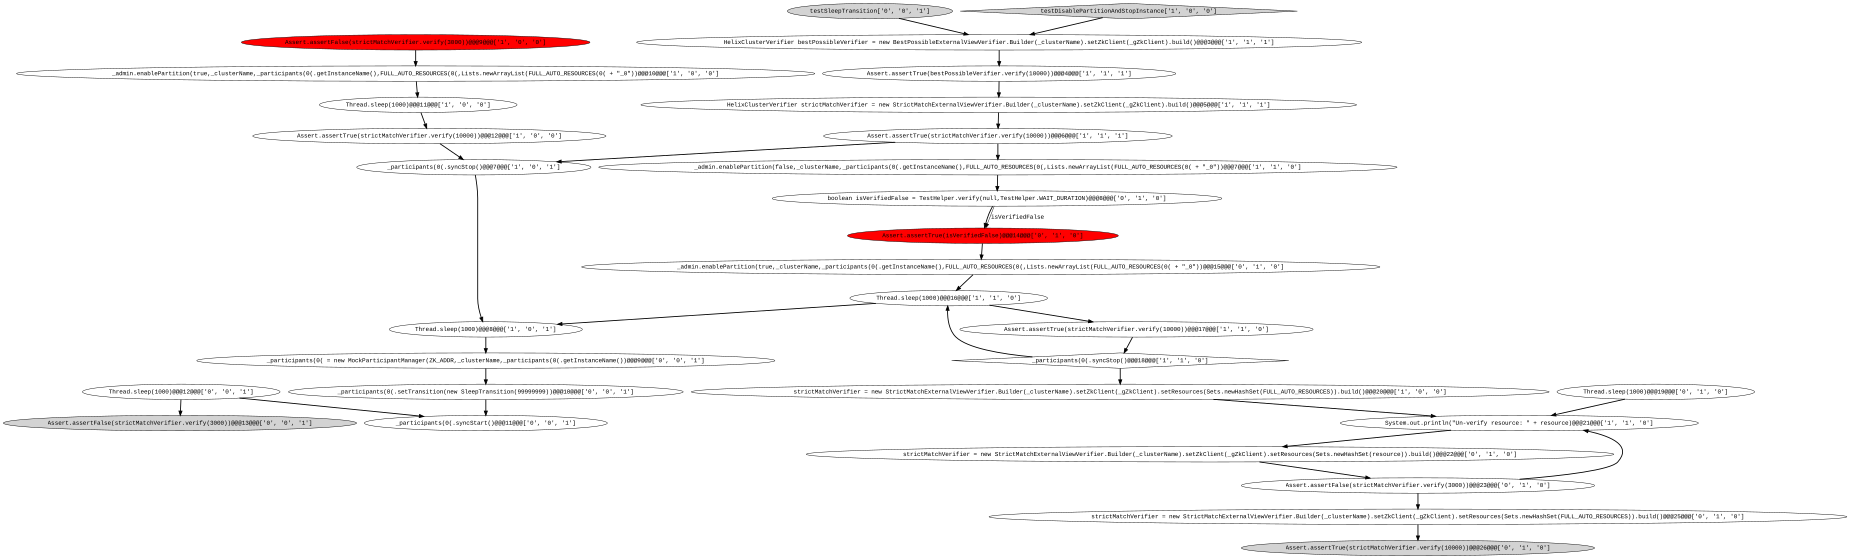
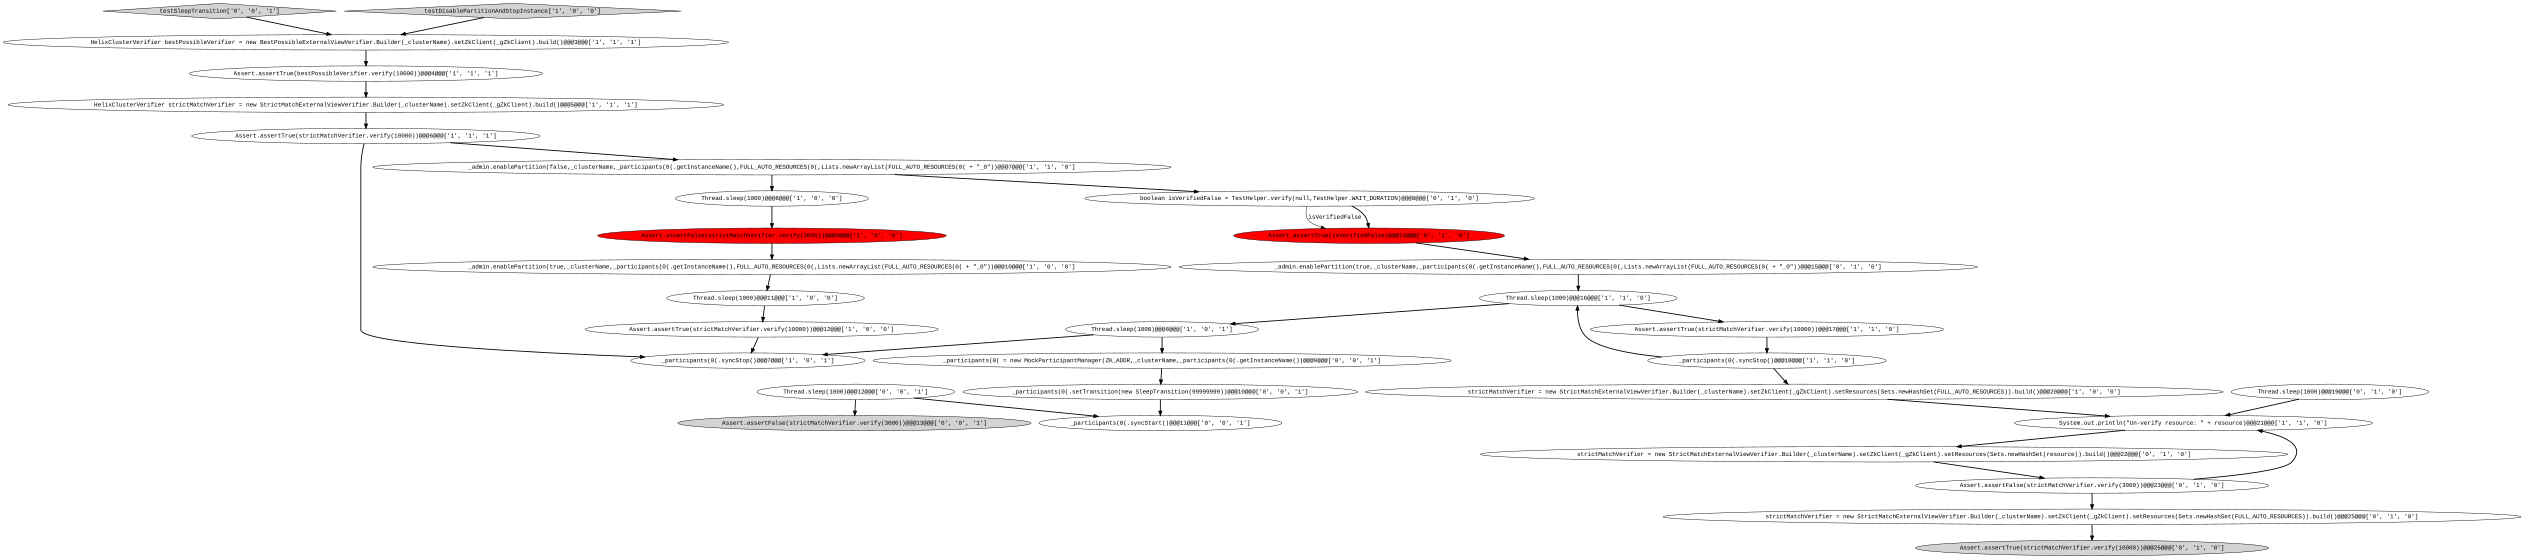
(870, 11) -> (220, 11)
none -> (772, 198)
(478, 246) -> (960, 345)
(1120, 361) -> (1767, 361)
